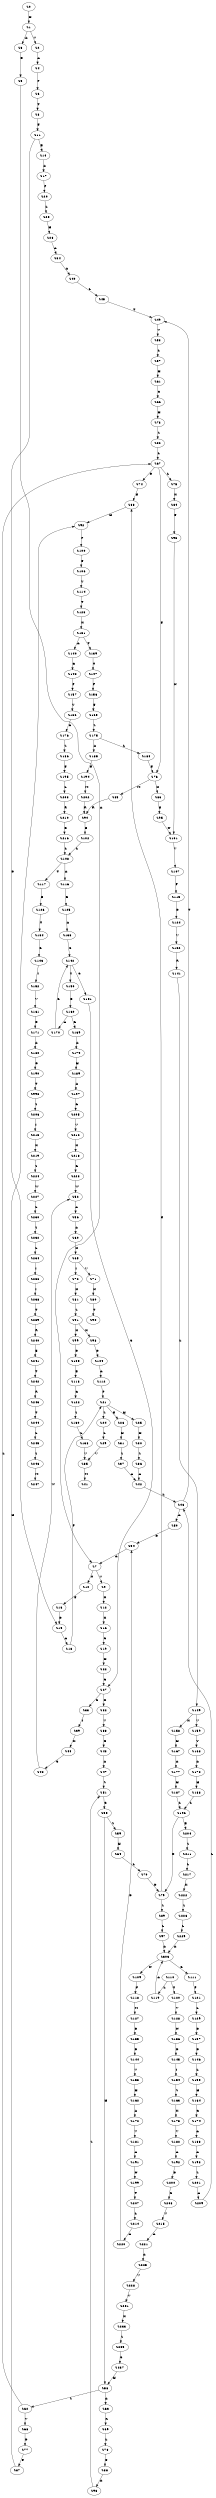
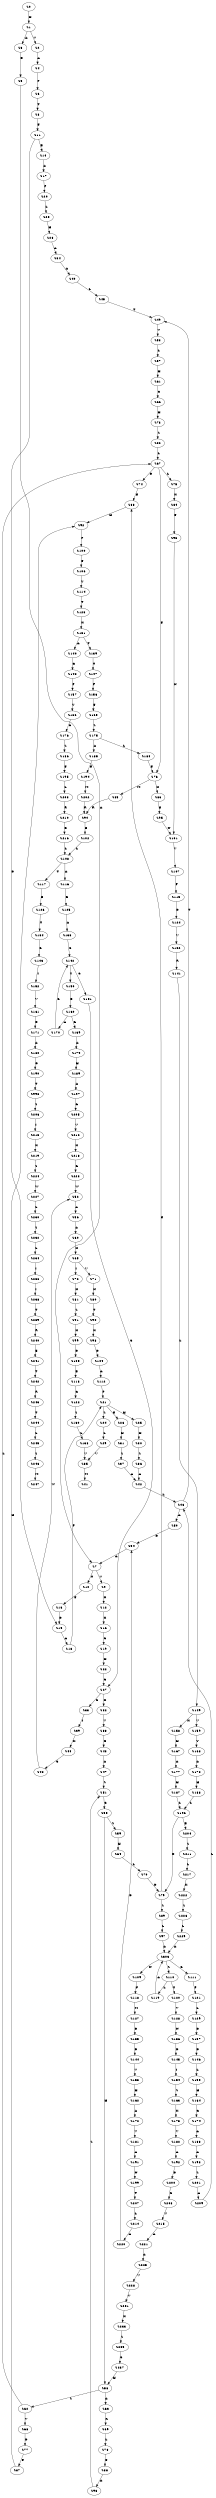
(84, 1329) -> (93, 1329)
none -> (167, 1966)
